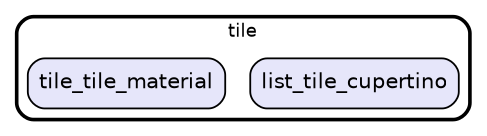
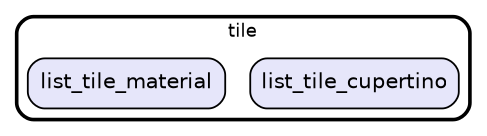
(127, 83) -> (127, 83)
